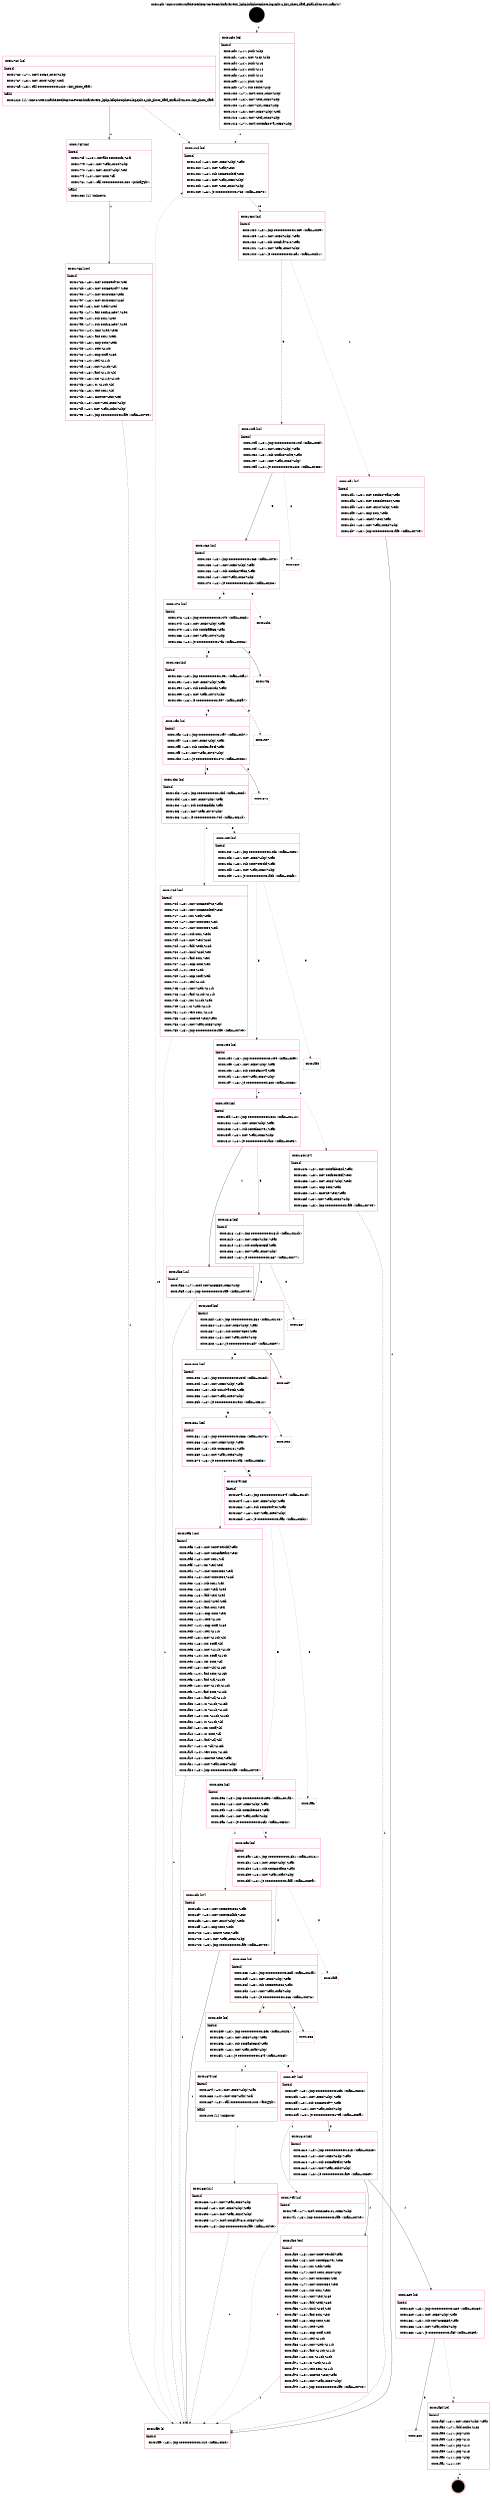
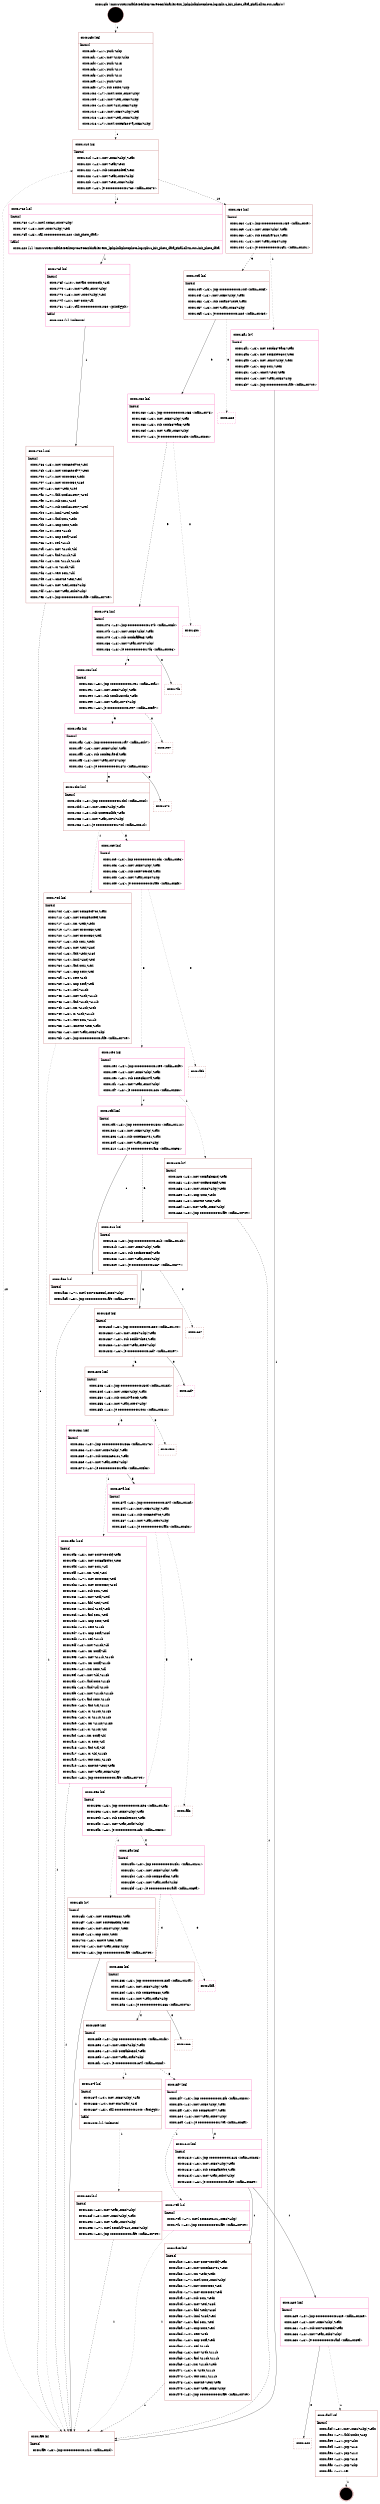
(165, 124) -> (116, 198)
